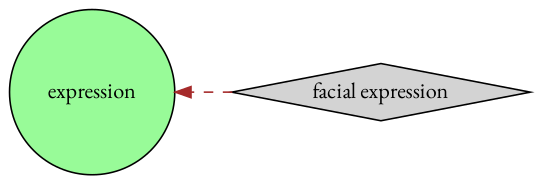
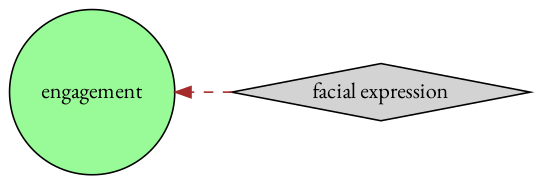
(92, 92) -> (92, 92)
